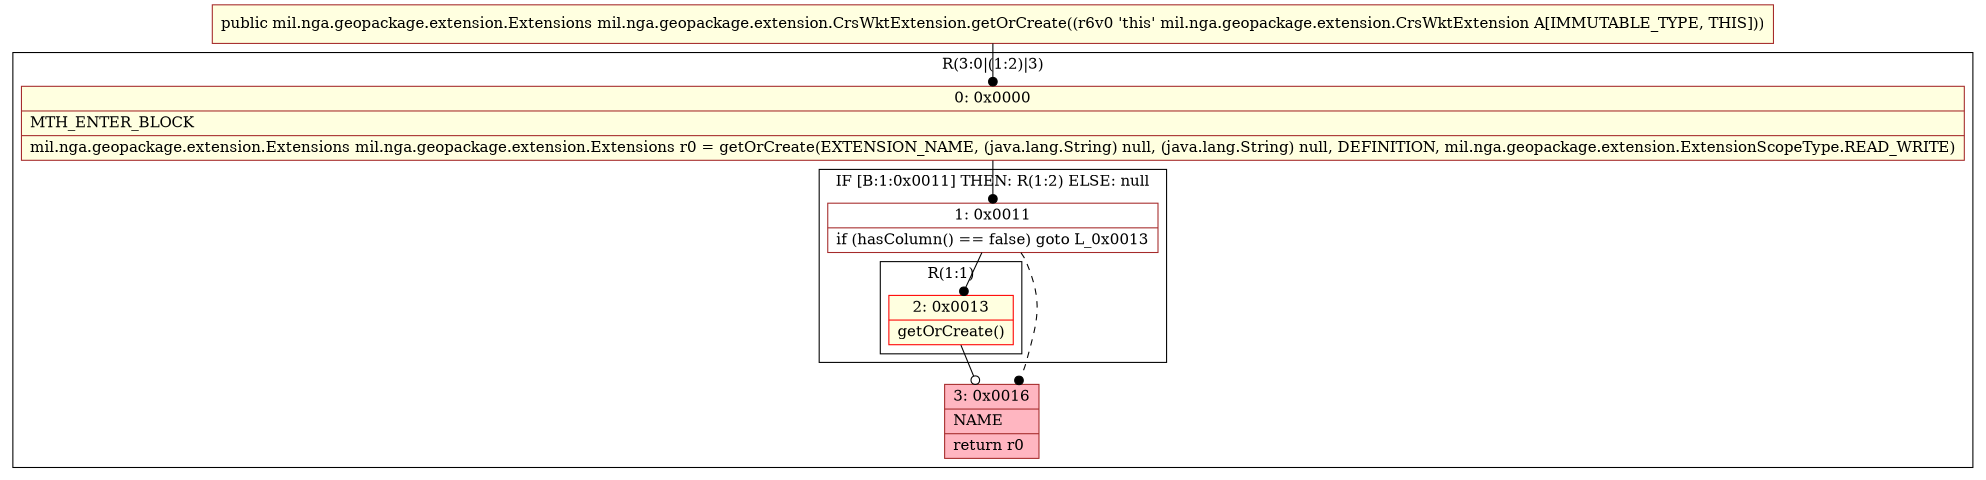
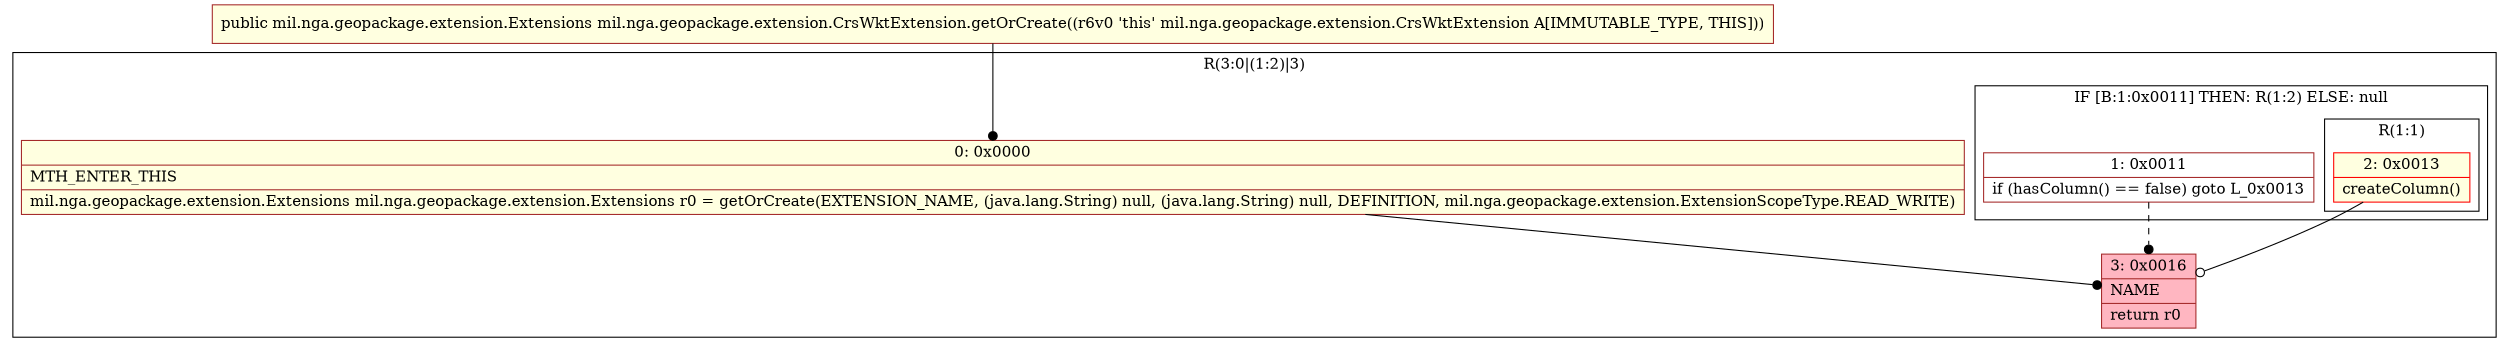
(113, 123) -> (104, 177)
(993, 177) -> (1729, 250)
(974, 270) -> none
(951, 332) -> (2402, 189)
